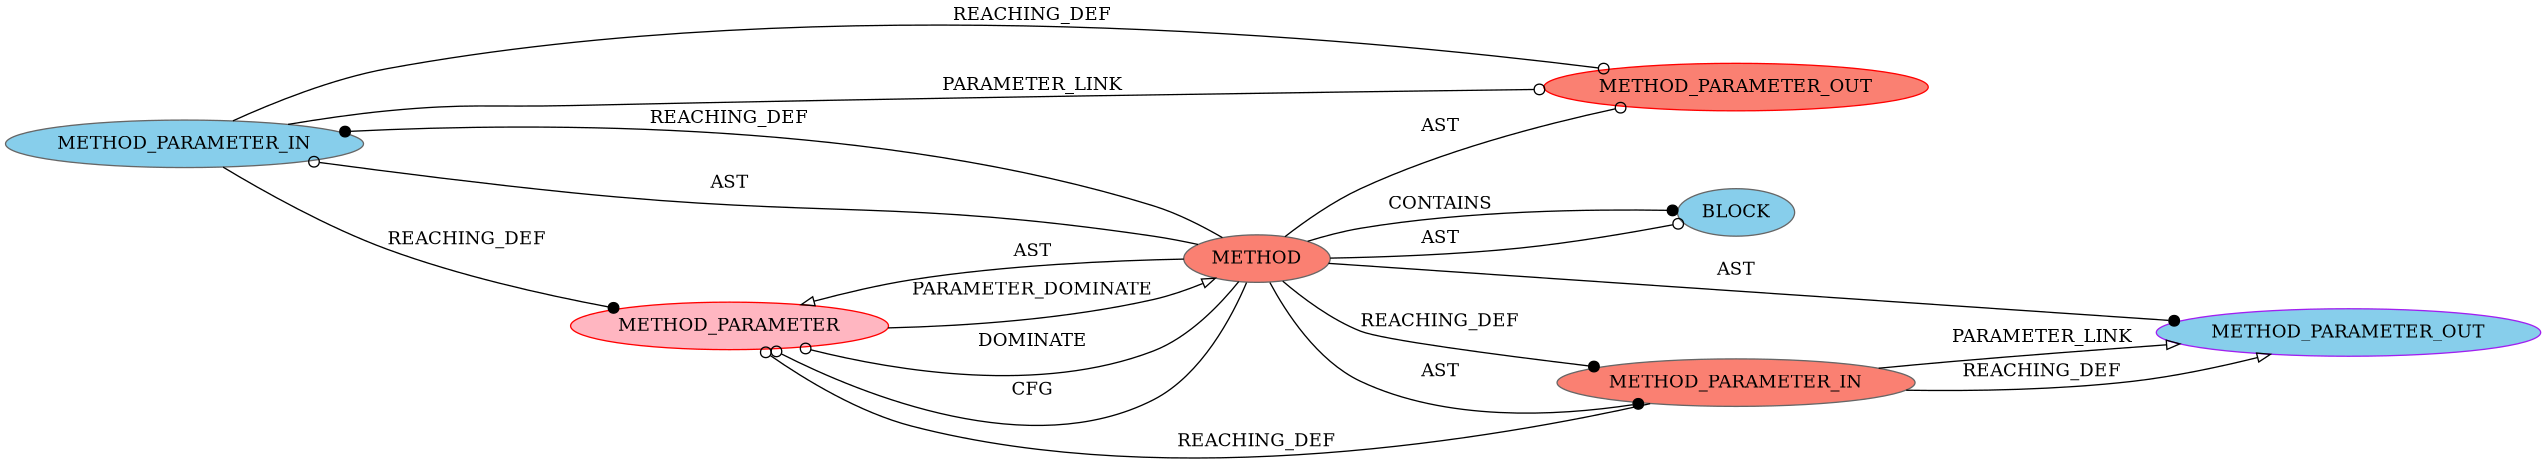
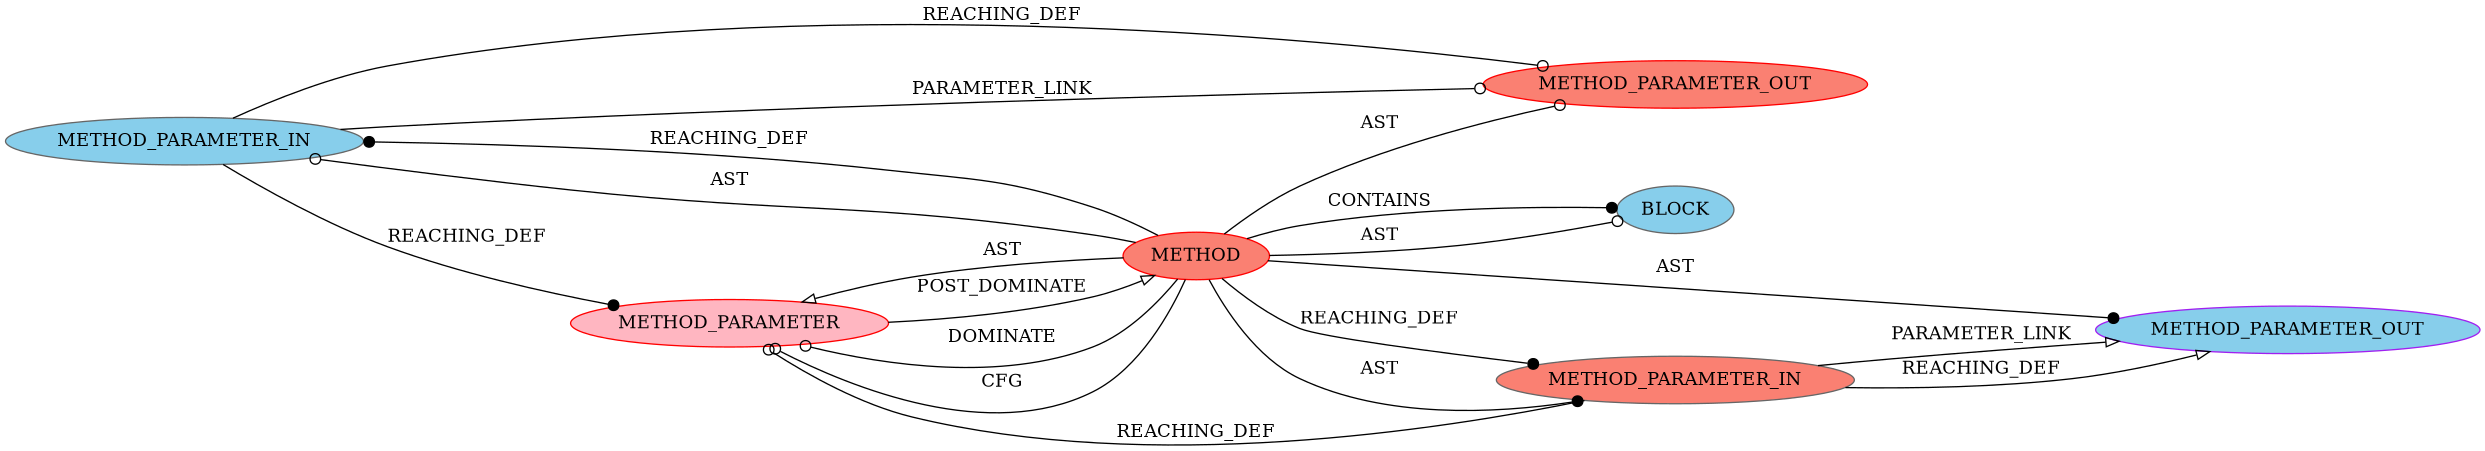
(1257, 259) -> (1196, 256)
(1033, 290) -> (1002, 287)
